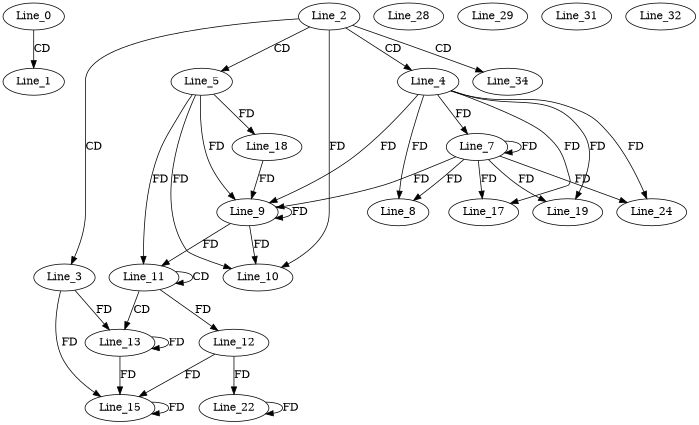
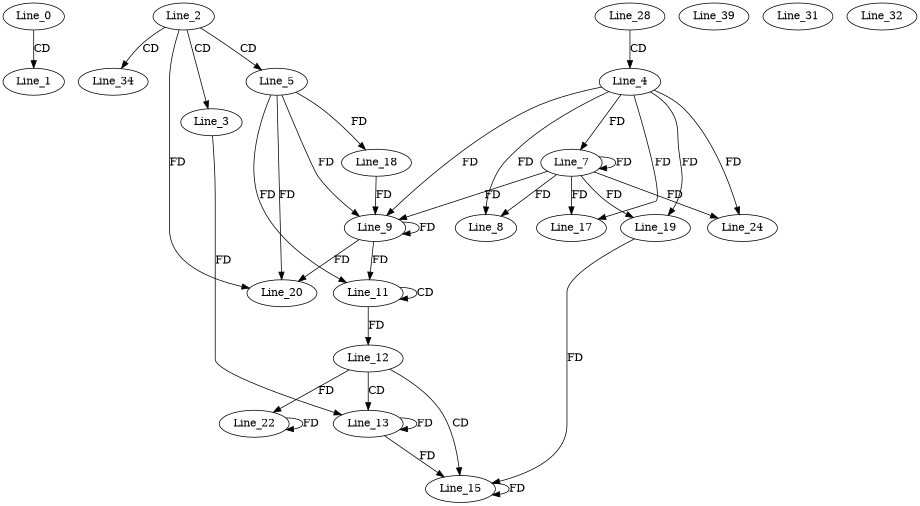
(493, 16) -> (714, 16)
(375, 47) -> (630, 45)
(258, 278) -> (282, 293)
(133, 307) -> (368, 387)
(59, 348) -> (567, 362)
(193, 375) -> (460, 424)
